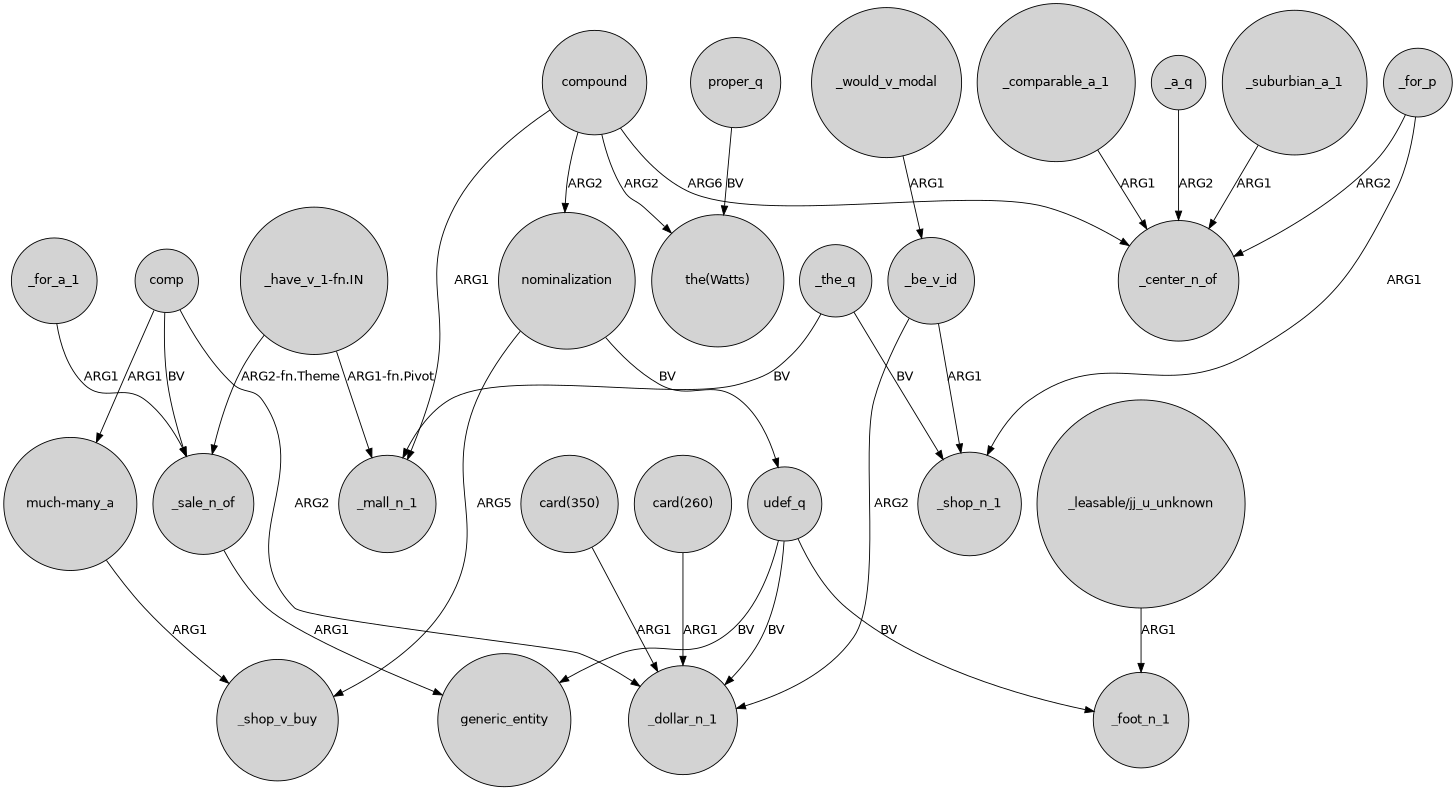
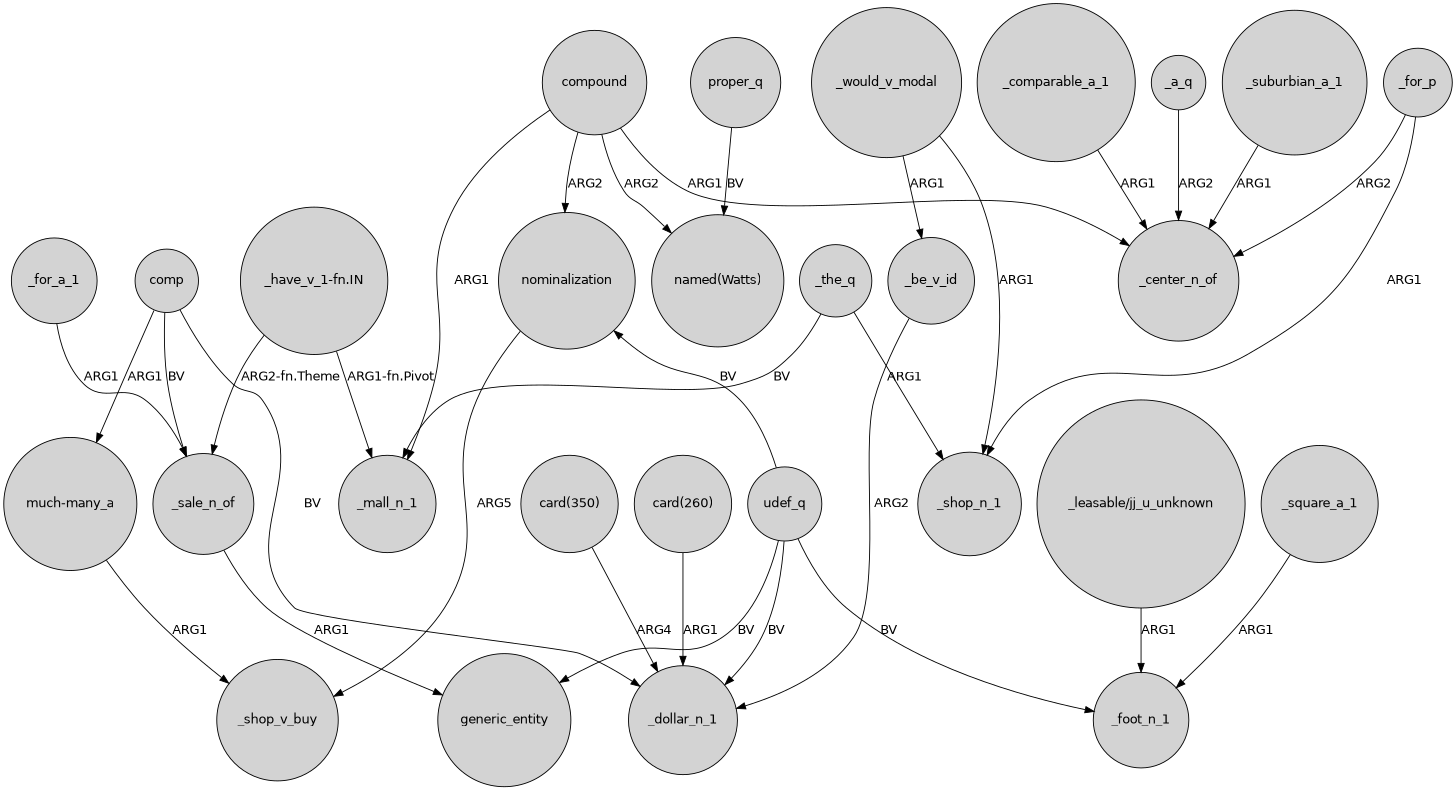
(705, 184) -> (705, 184)
(718, 281) -> (718, 281)
(905, 377) -> (905, 377)
(949, 384) -> (998, 284)
(727, 393) -> (716, 382)
(312, 504) -> (312, 504)
none -> (1320, 504)
(654, 631) -> (654, 631)
